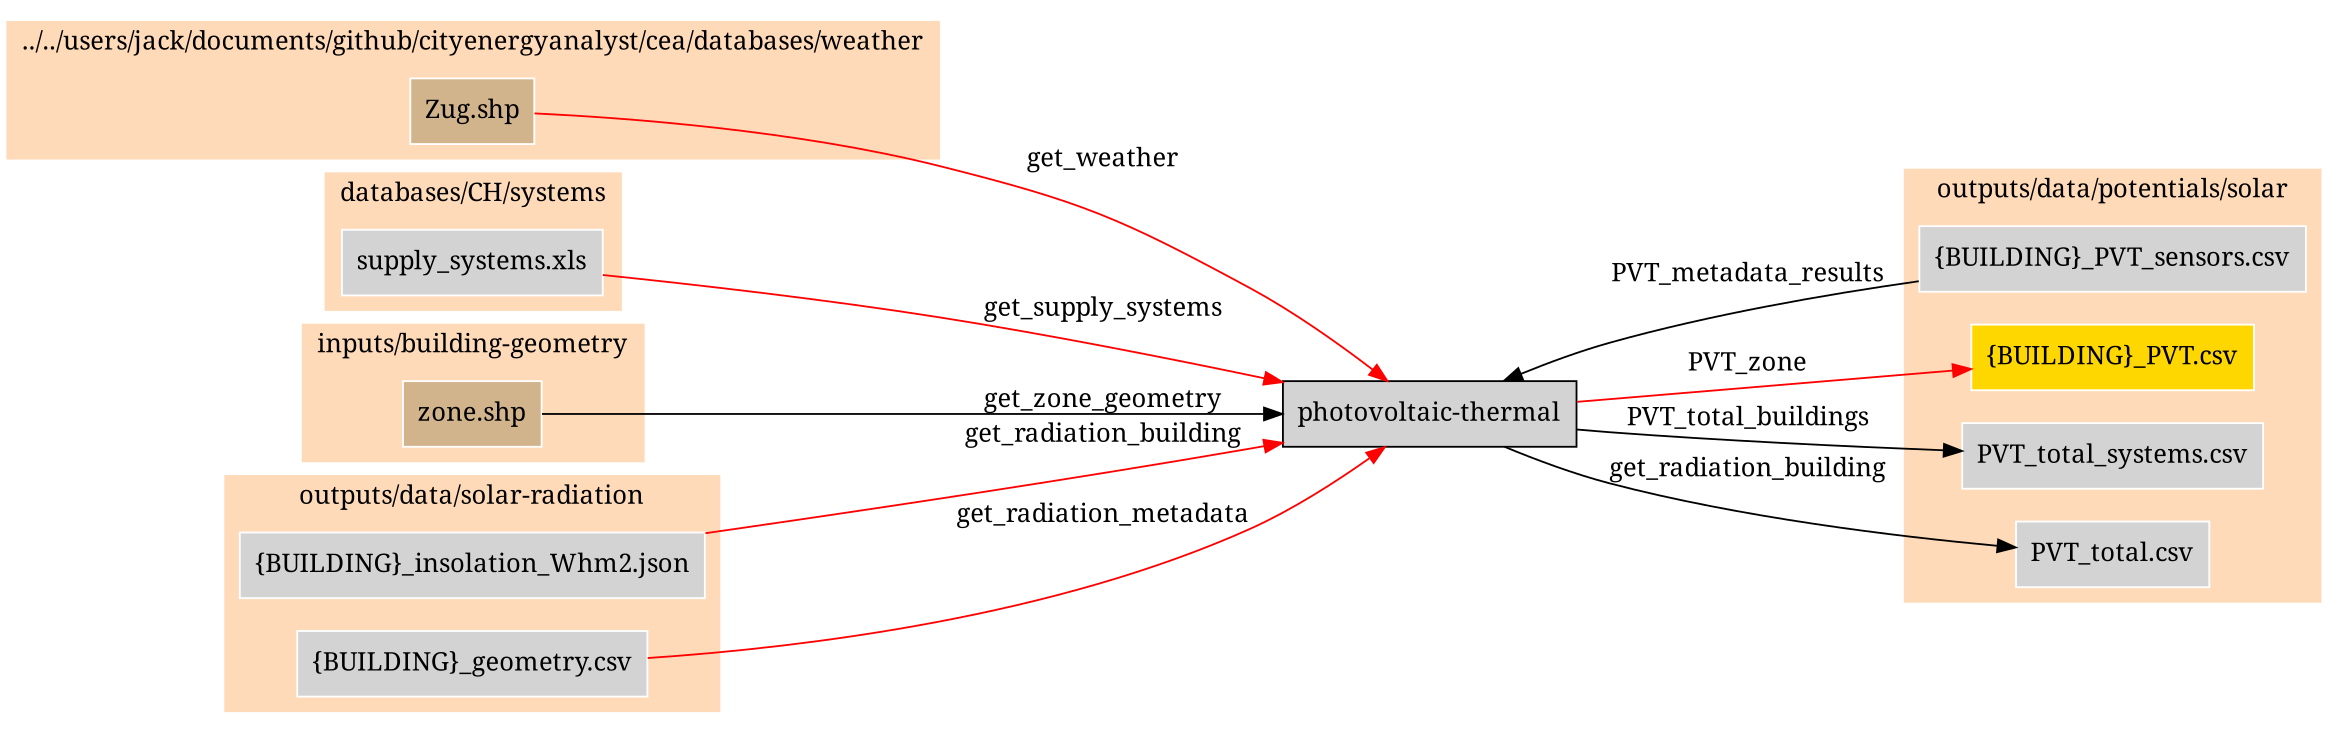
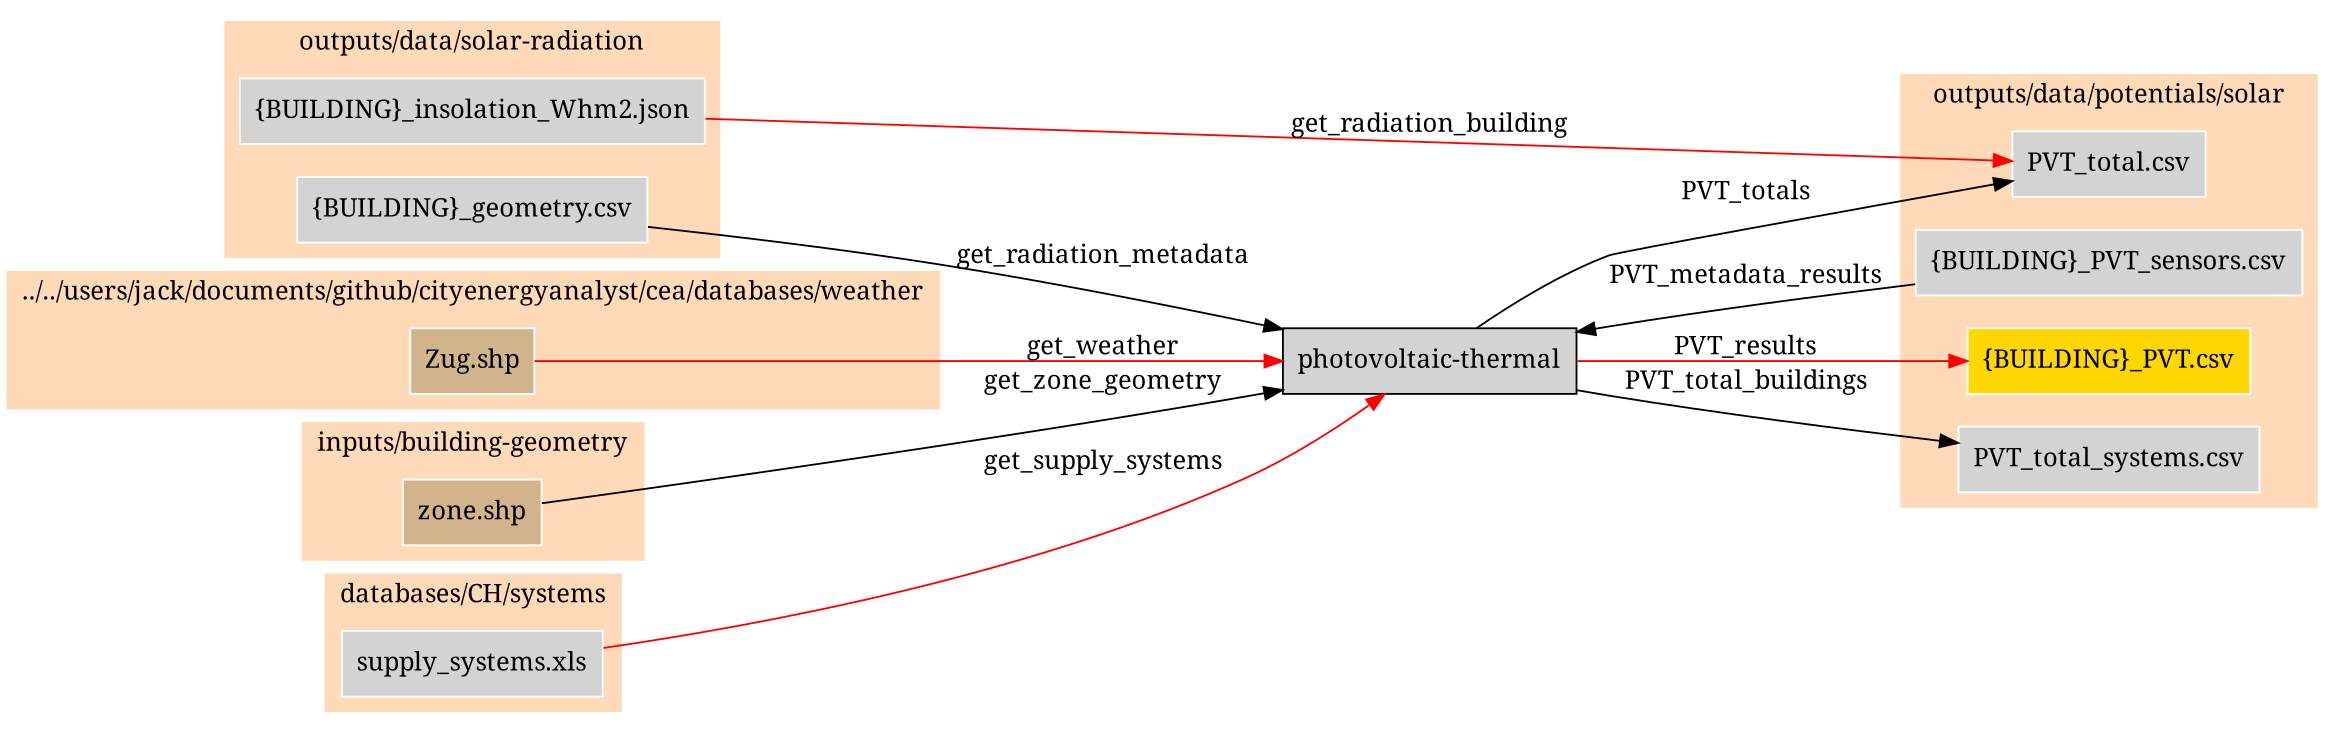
(1748, 364) -> (1746, 347)
(1748, 470) -> (1746, 192)
(985, 492) -> (1349, 140)
(1022, 604) -> (958, 267)
